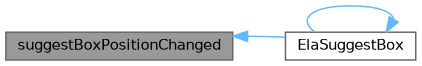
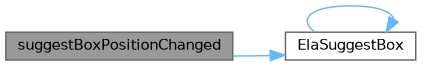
(266, 37) -> (251, 56)
